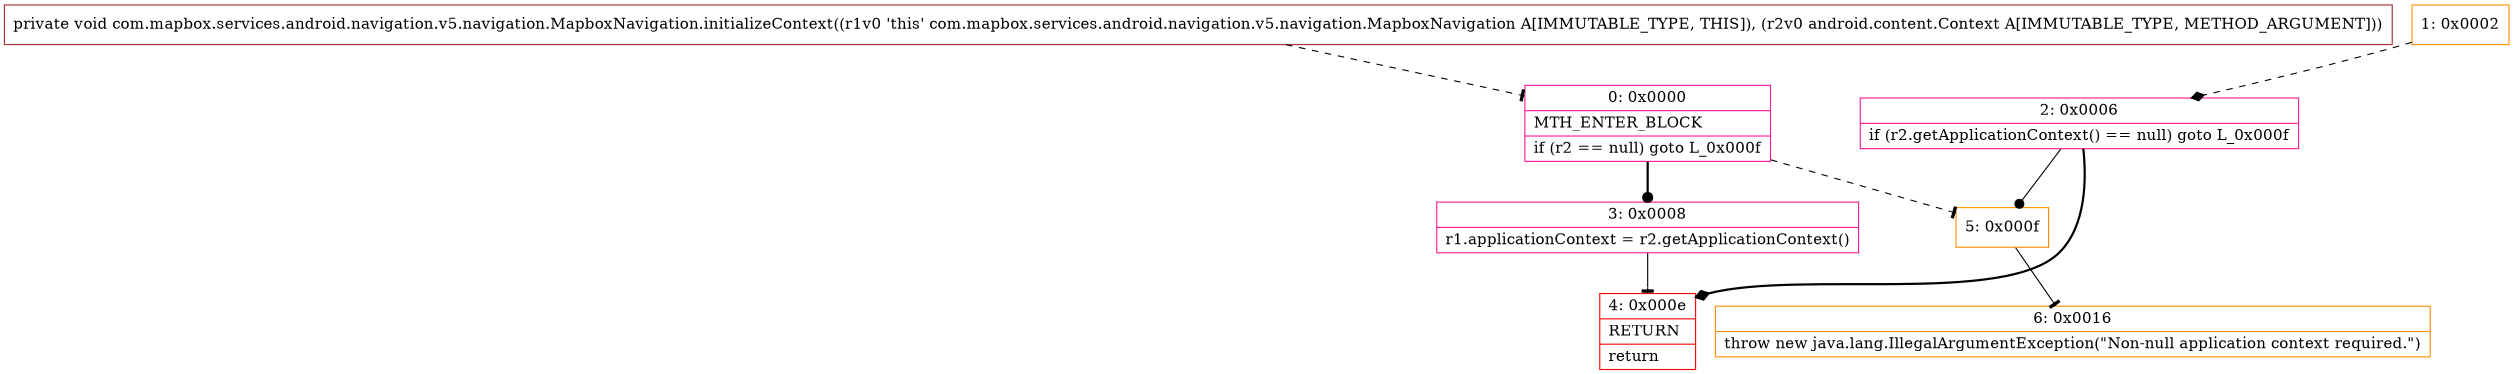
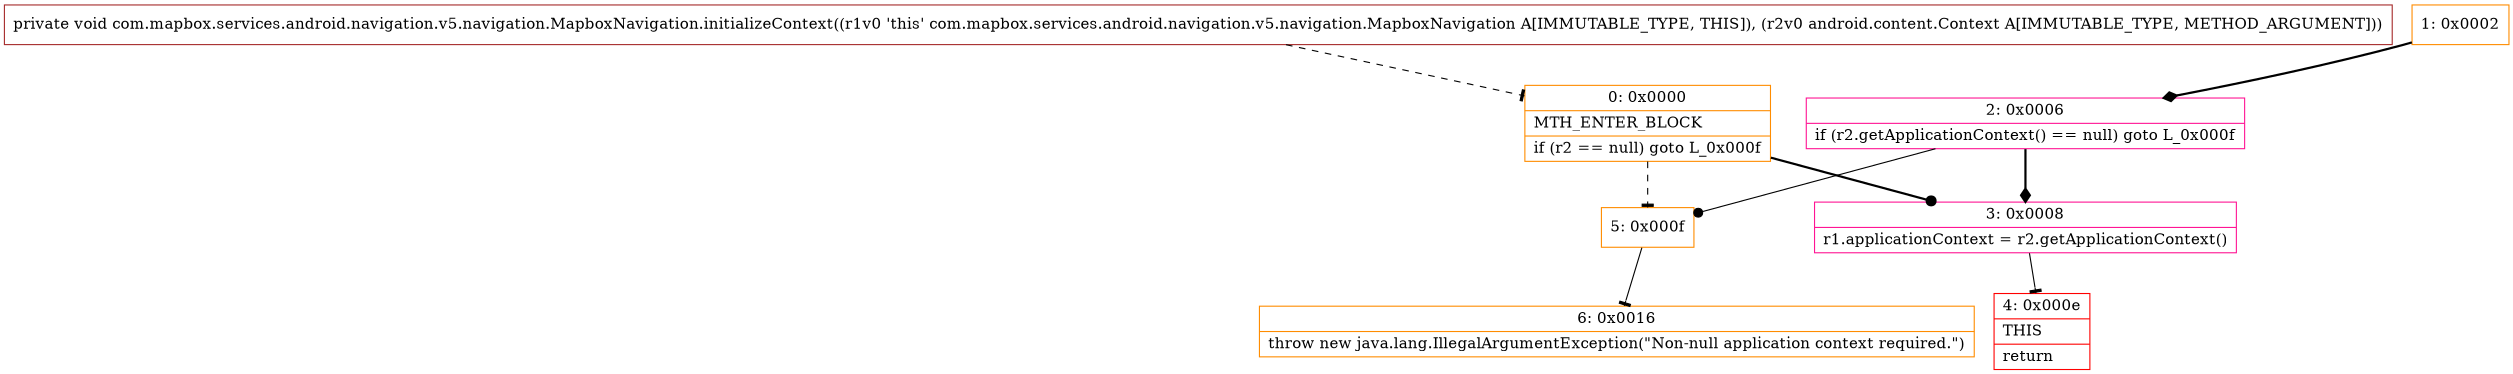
(2308, 70) -> (2295, 71)
(1648, 123) -> (1648, 123)
(1942, 283) -> (2025, 169)
(1644, 331) -> (2023, 331)
